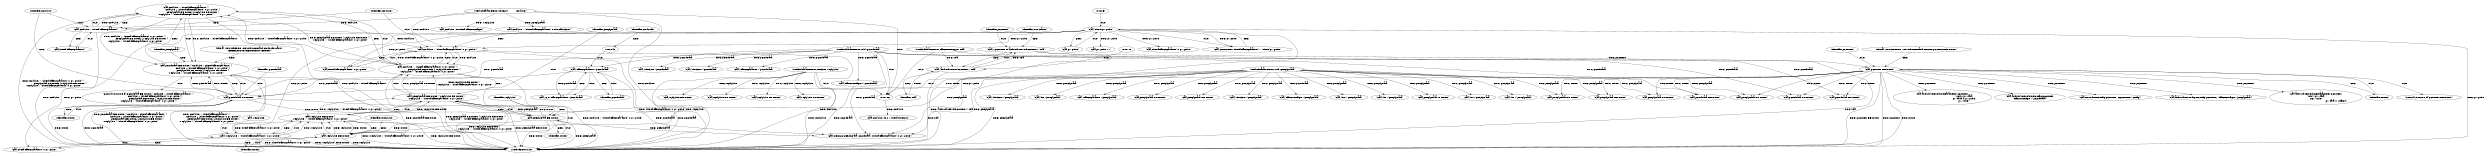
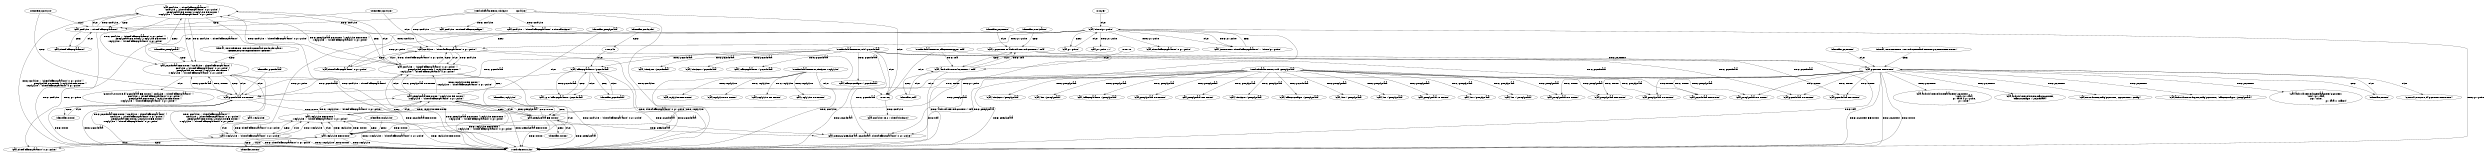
(485, 23) -> (485, 23)
(535, 23) -> (535, 23)
(918, 83) -> (918, 83)
(807, 131) -> none
